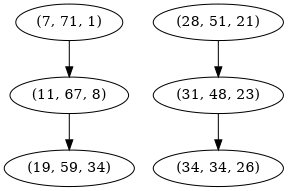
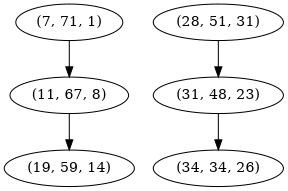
(218, 22) -> (218, 22)
(69, 168) -> (69, 168)
